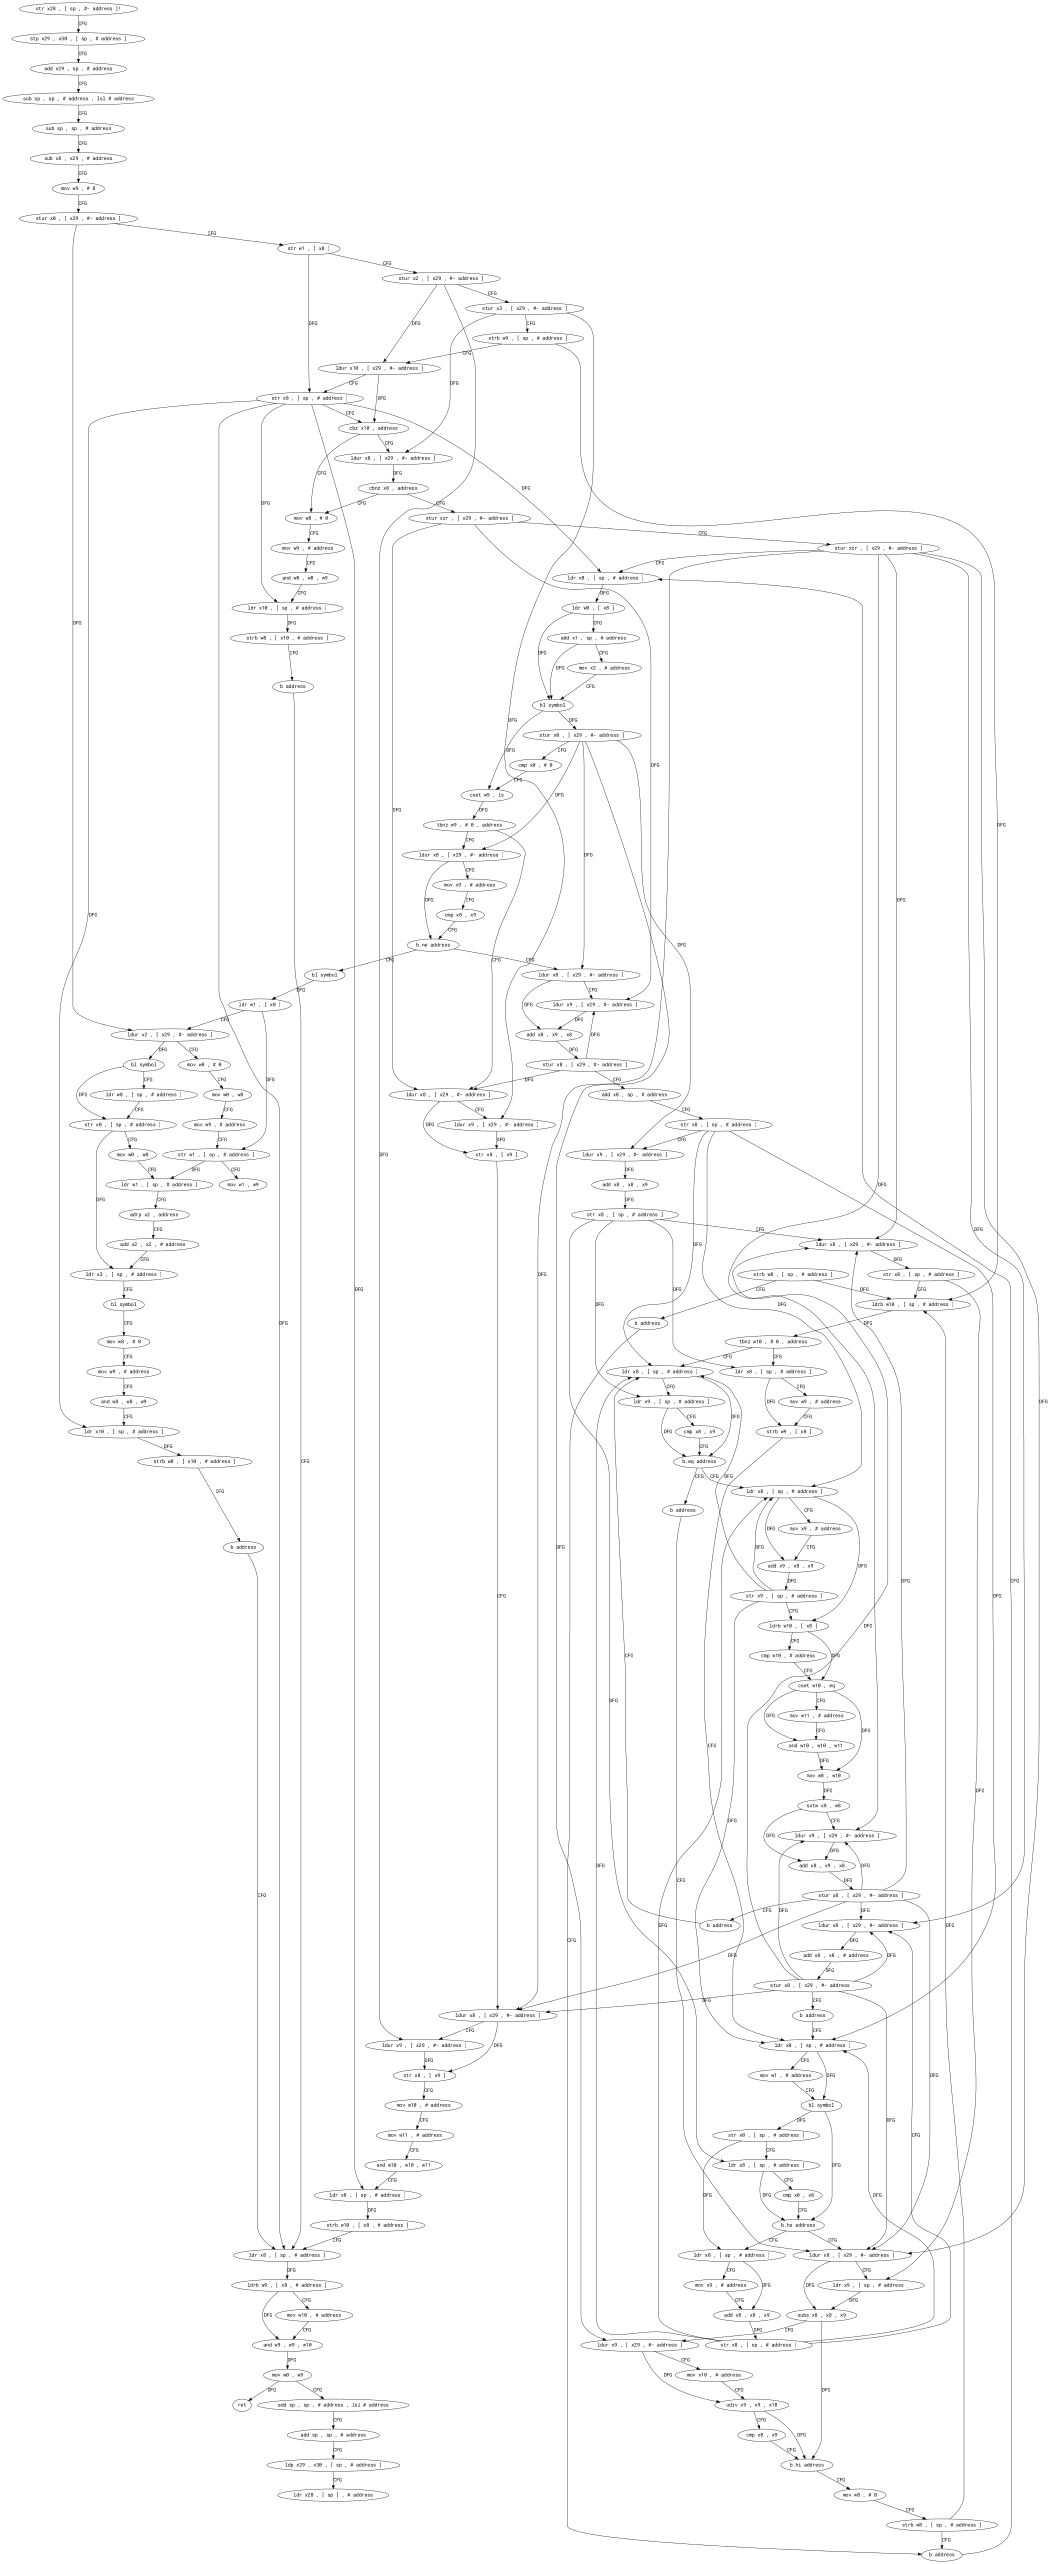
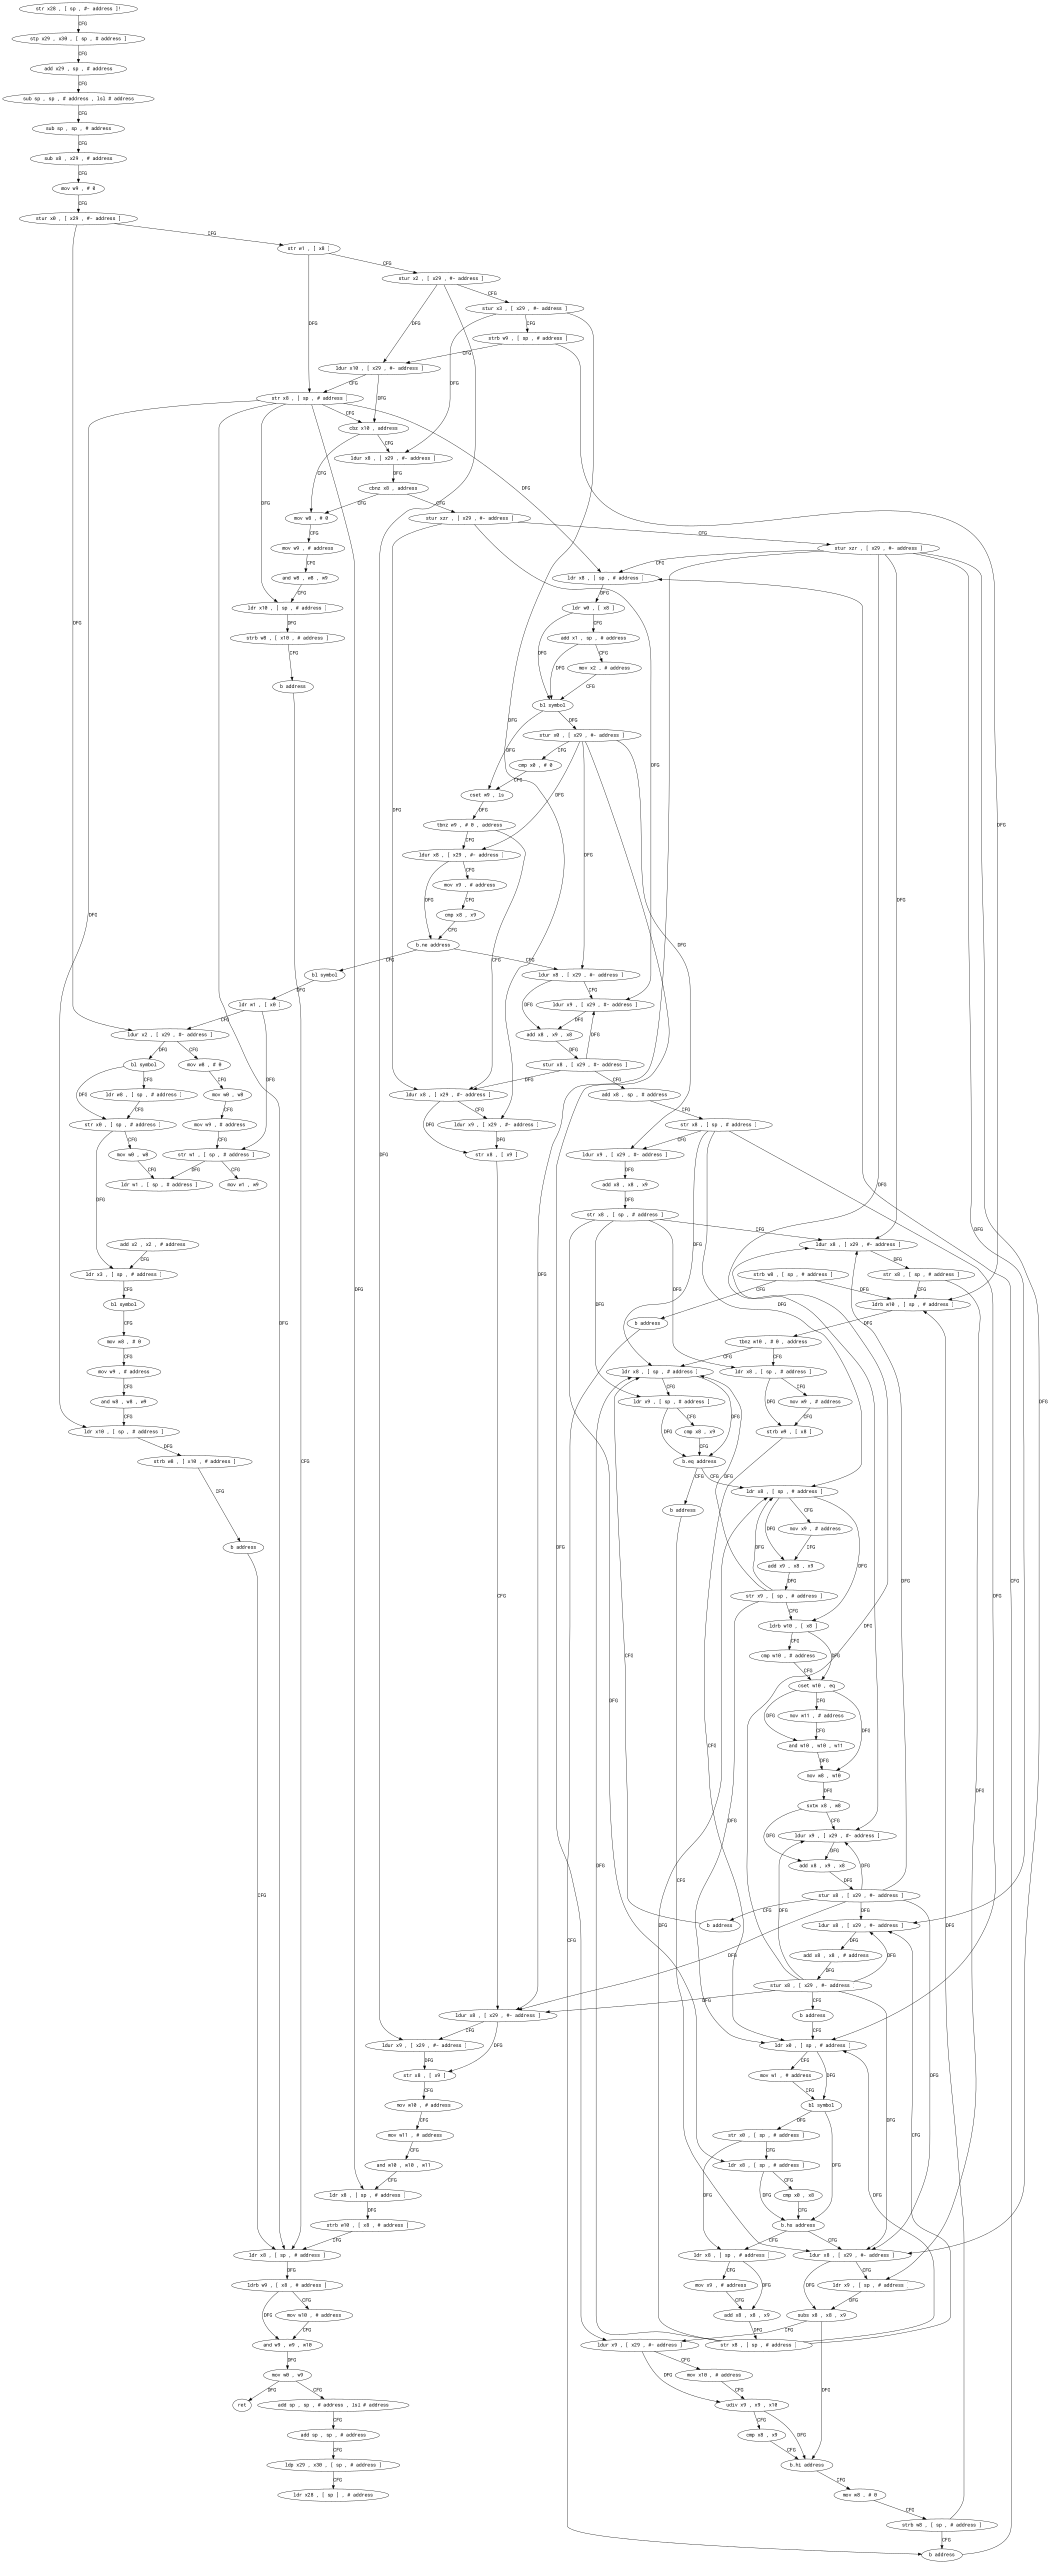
(154, 1215) -> none
